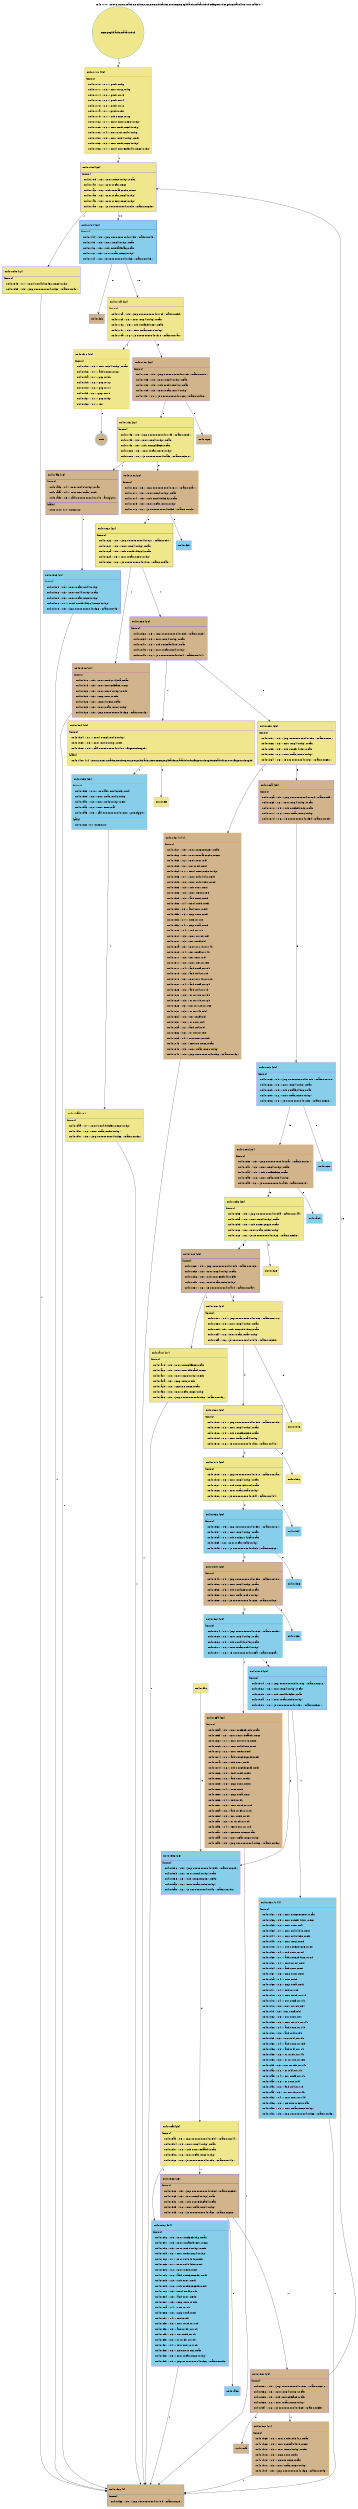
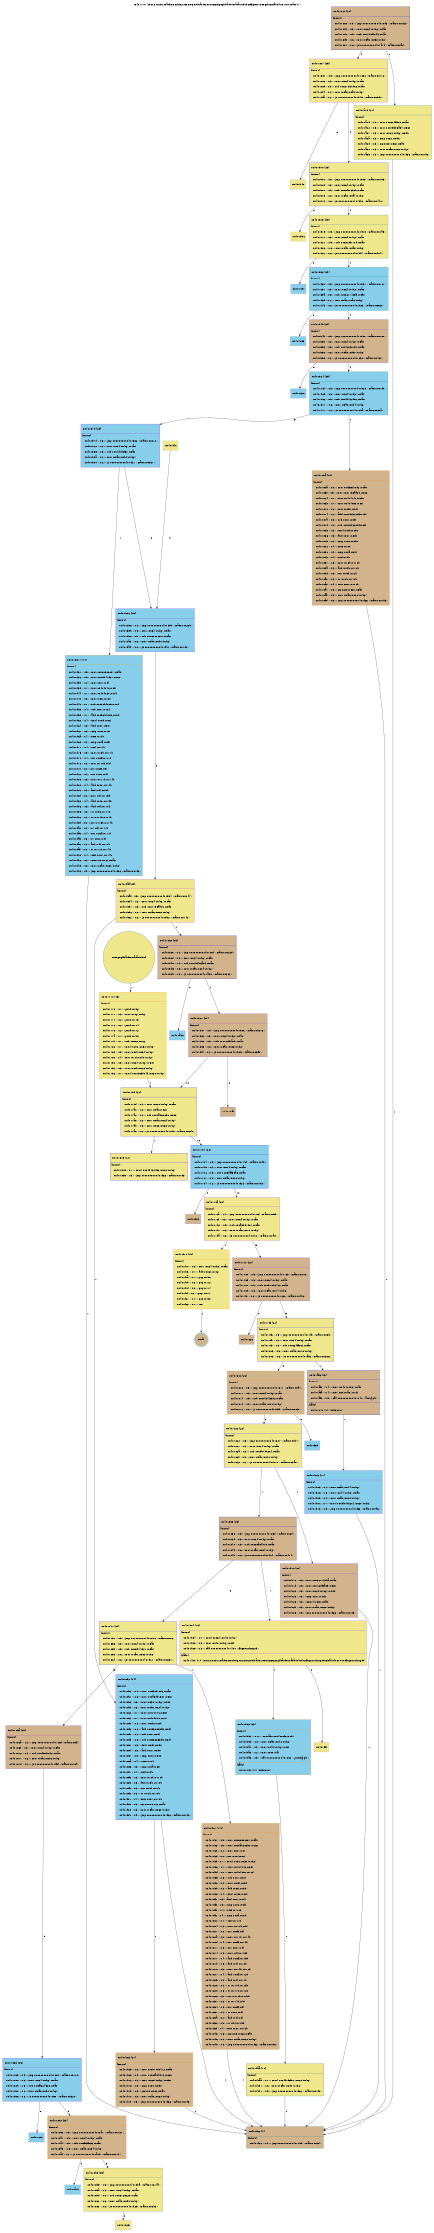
(101, 439) -> (201, 1340)
(243, 1244) -> none
(41, 1414) -> none
(290, 2416) -> (154, 1935)
